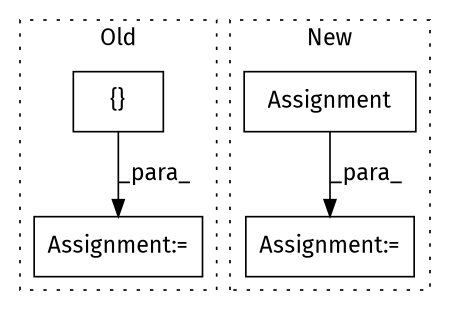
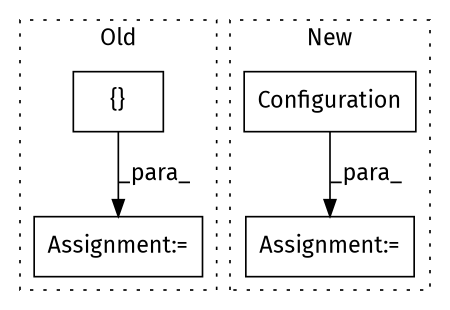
(330, 102) -> (330, 102)
